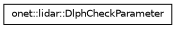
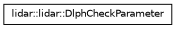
(88, 14) -> (88, 14)
